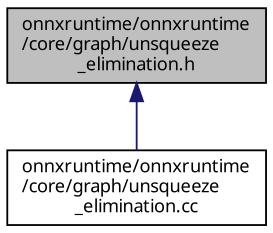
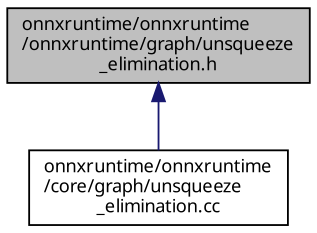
(137, 46) -> (159, 46)
